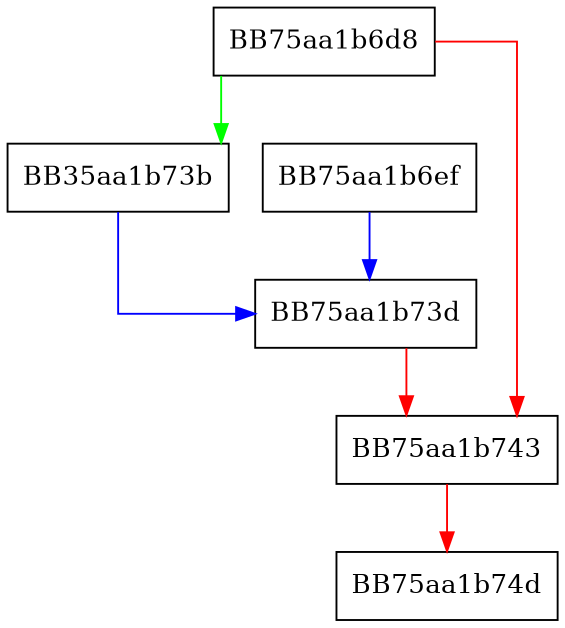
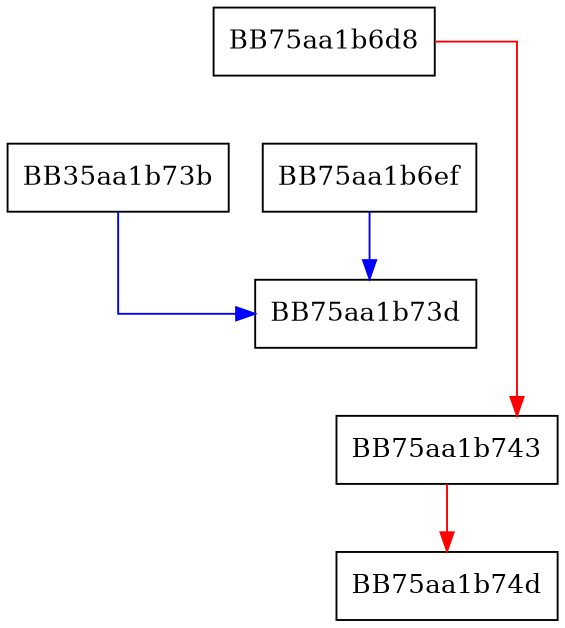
(221, 100) -> none
(406, 372) -> none
